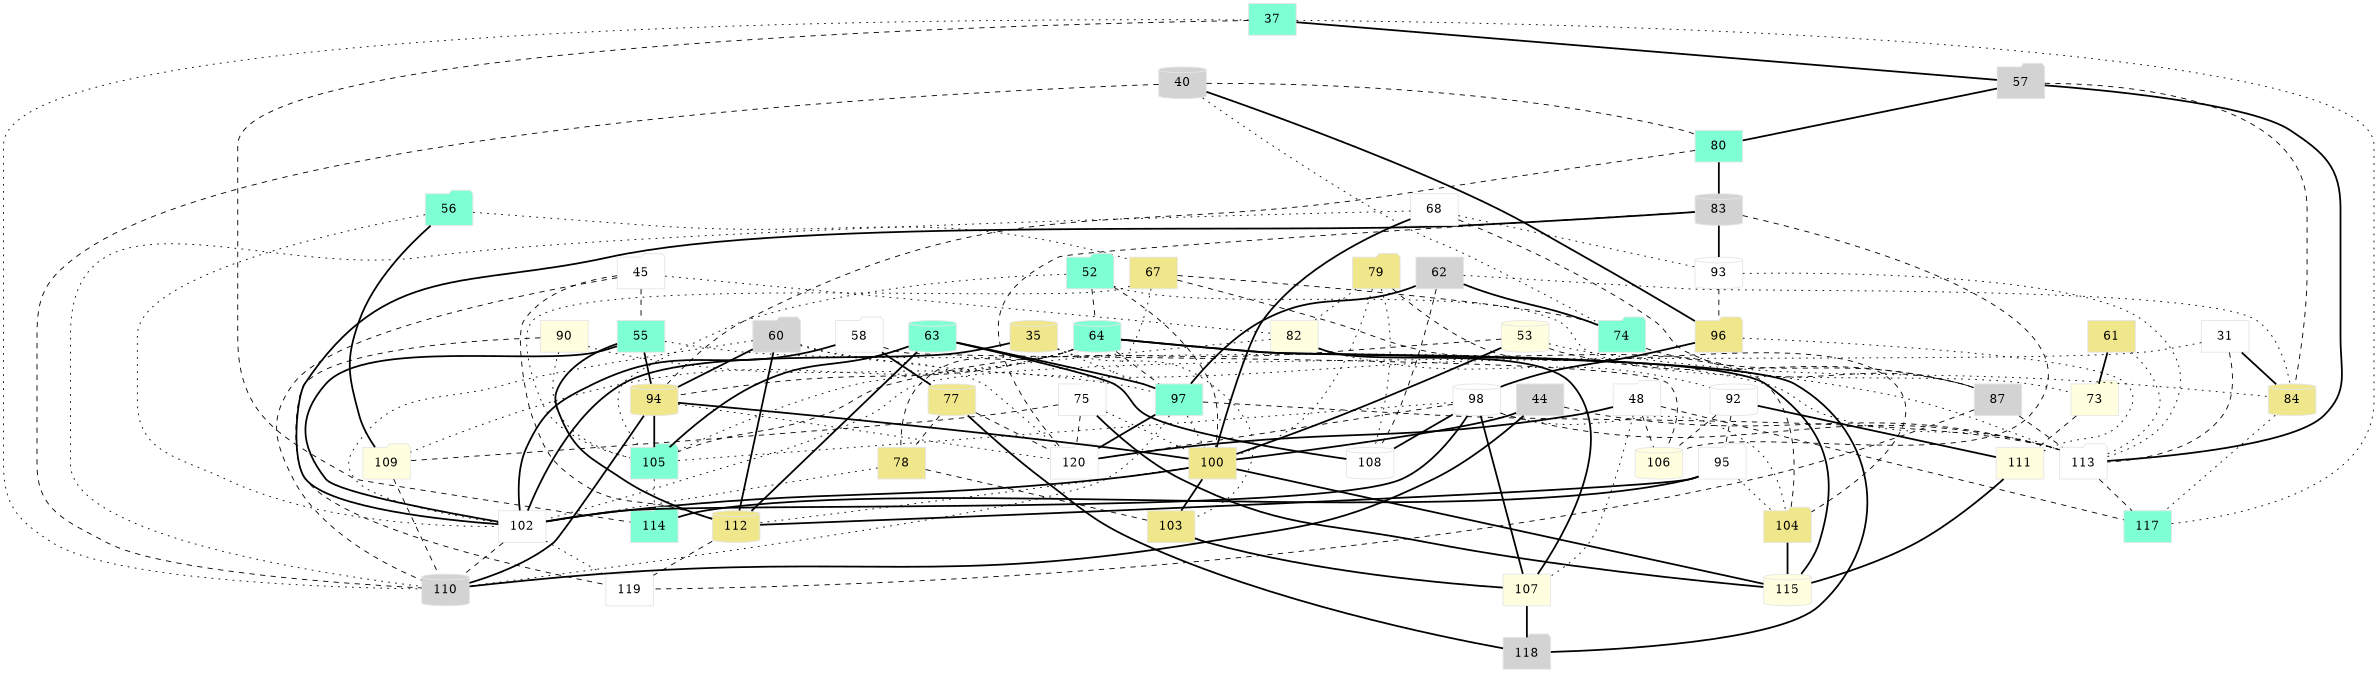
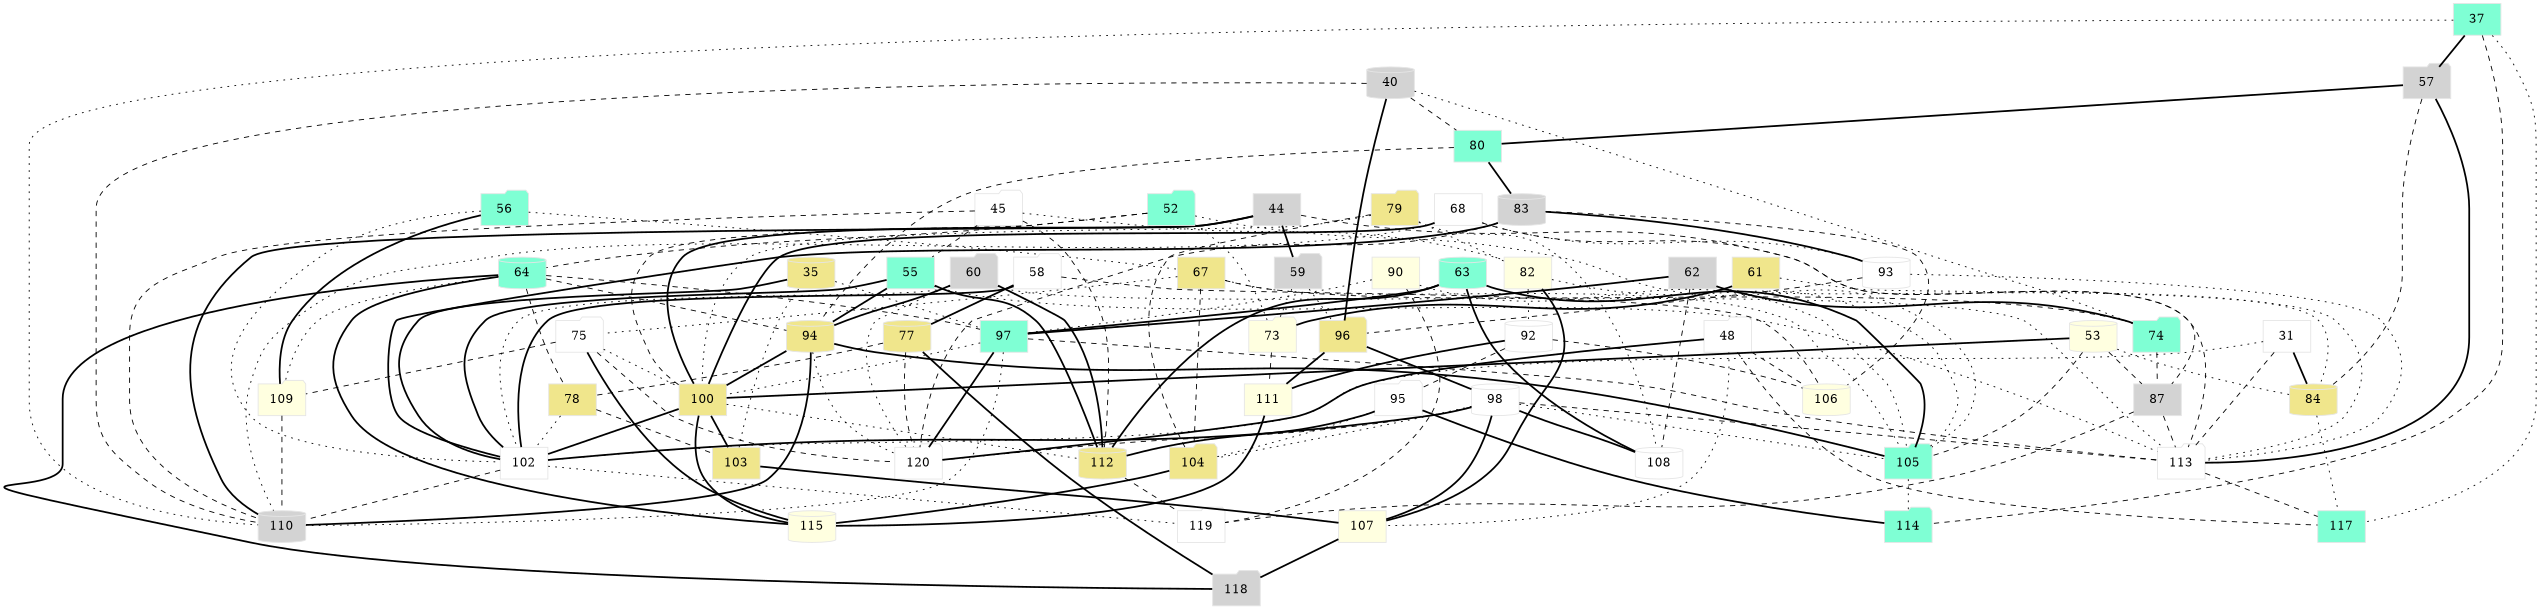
none -> (1298, 273)
(1949, 351) -> (1305, 368)
